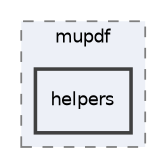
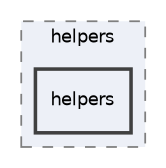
(83, 38) -> (83, 38)
